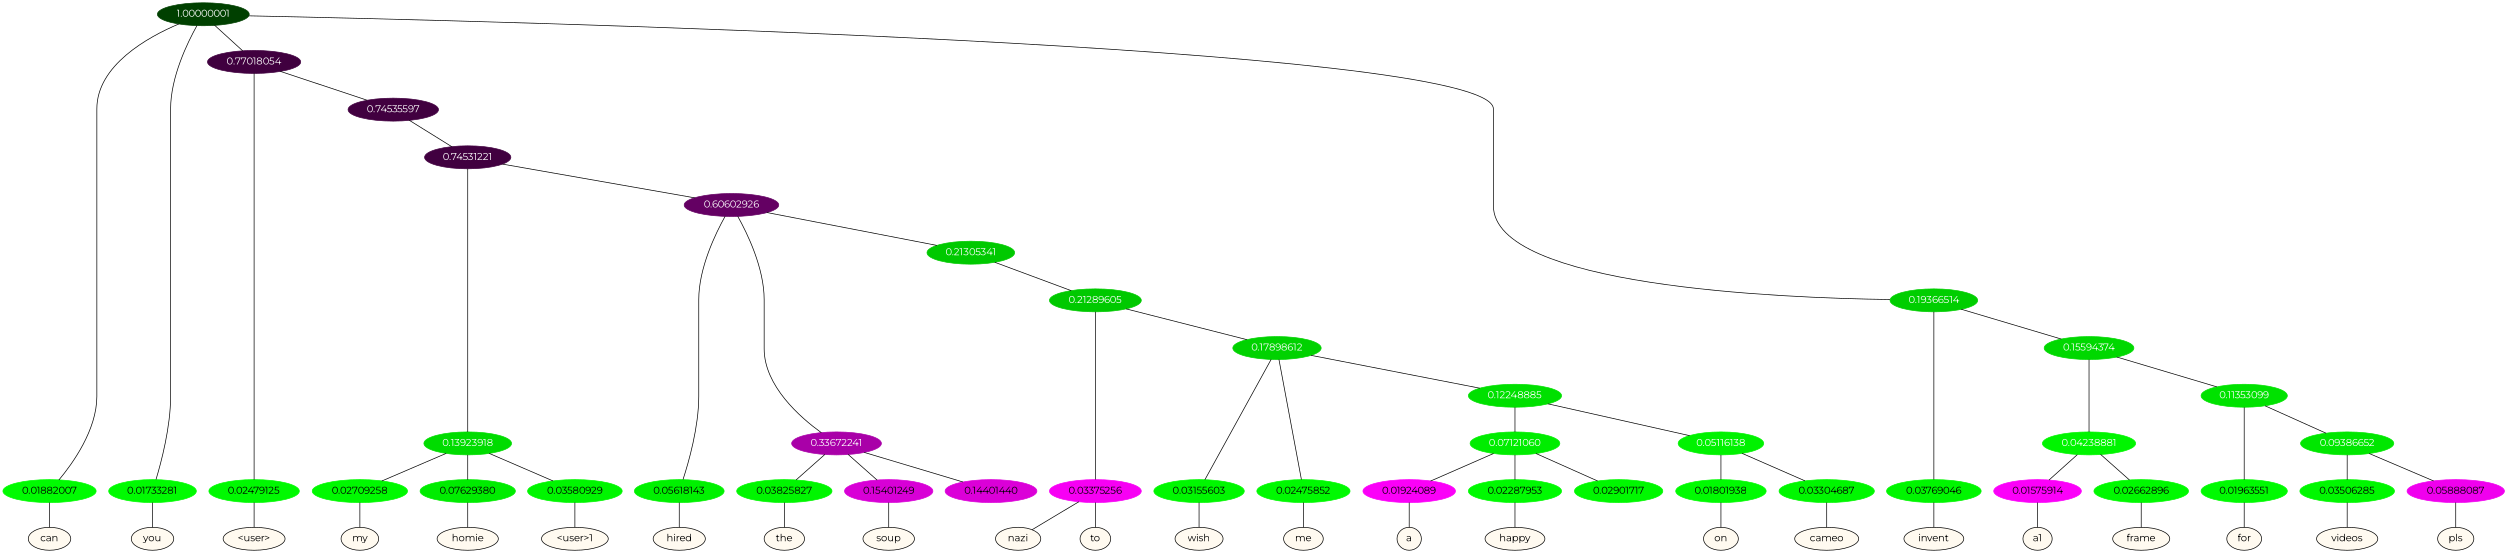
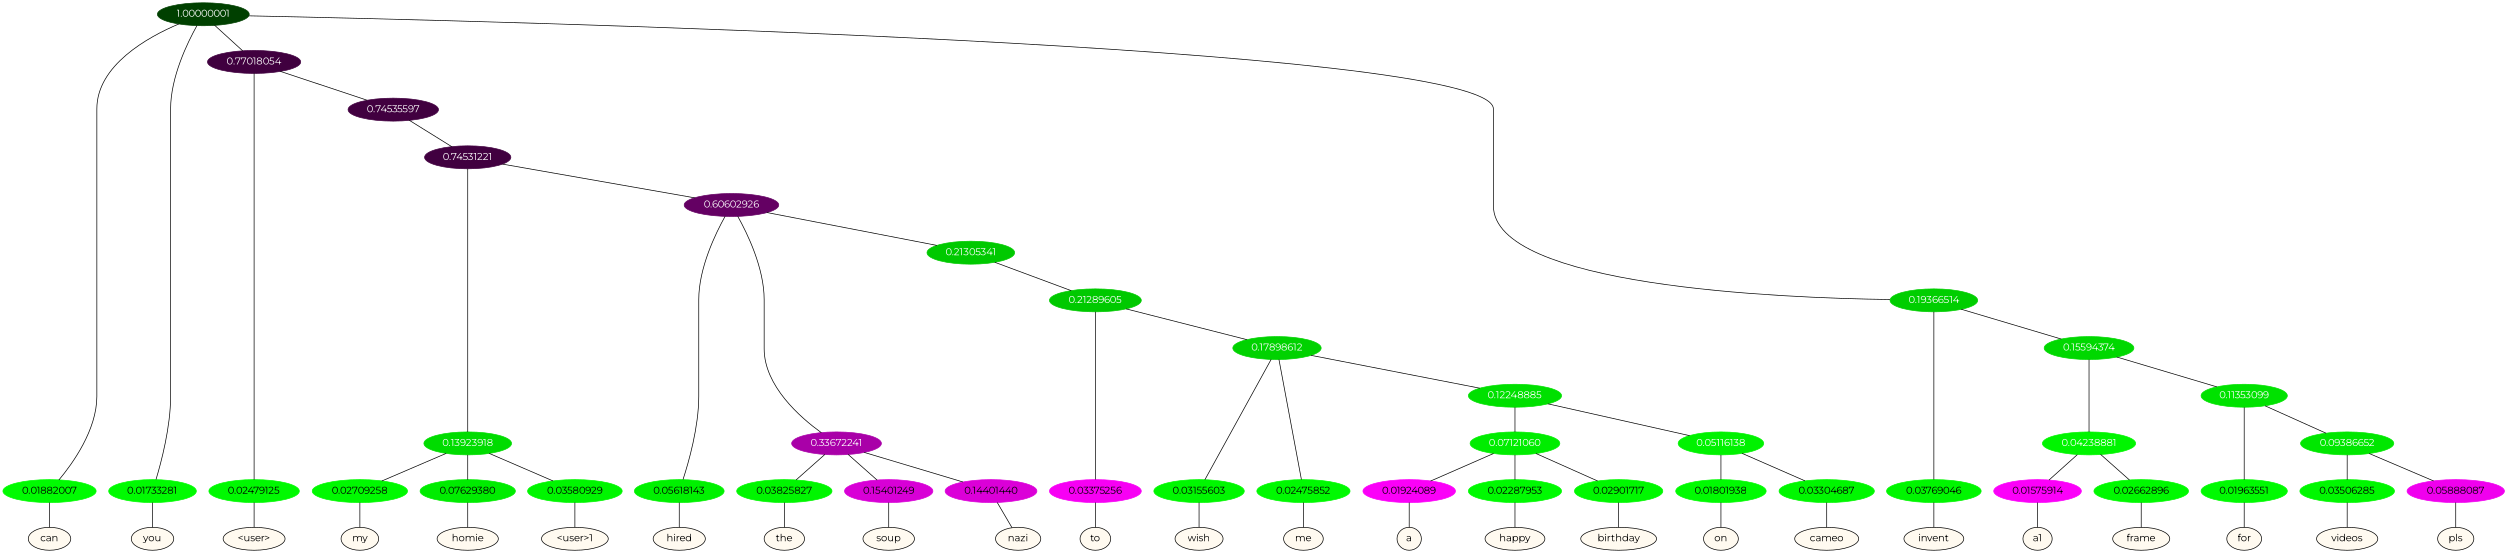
(1055, 516) -> (1005, 515)
none -> (1619, 539)
